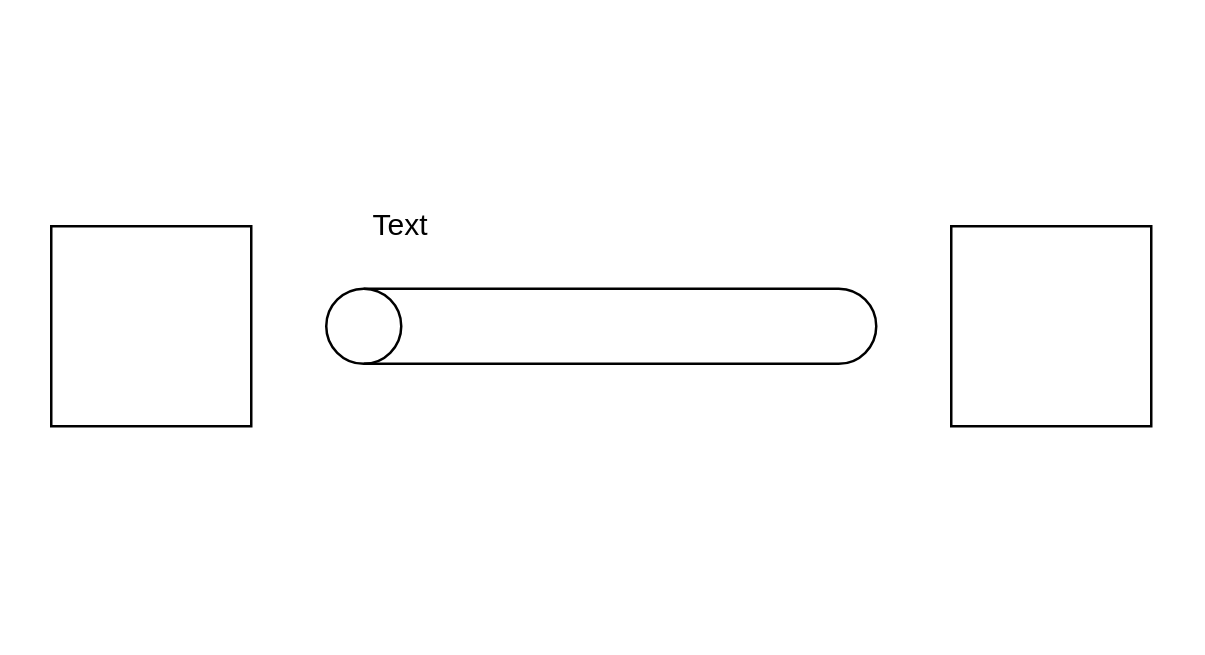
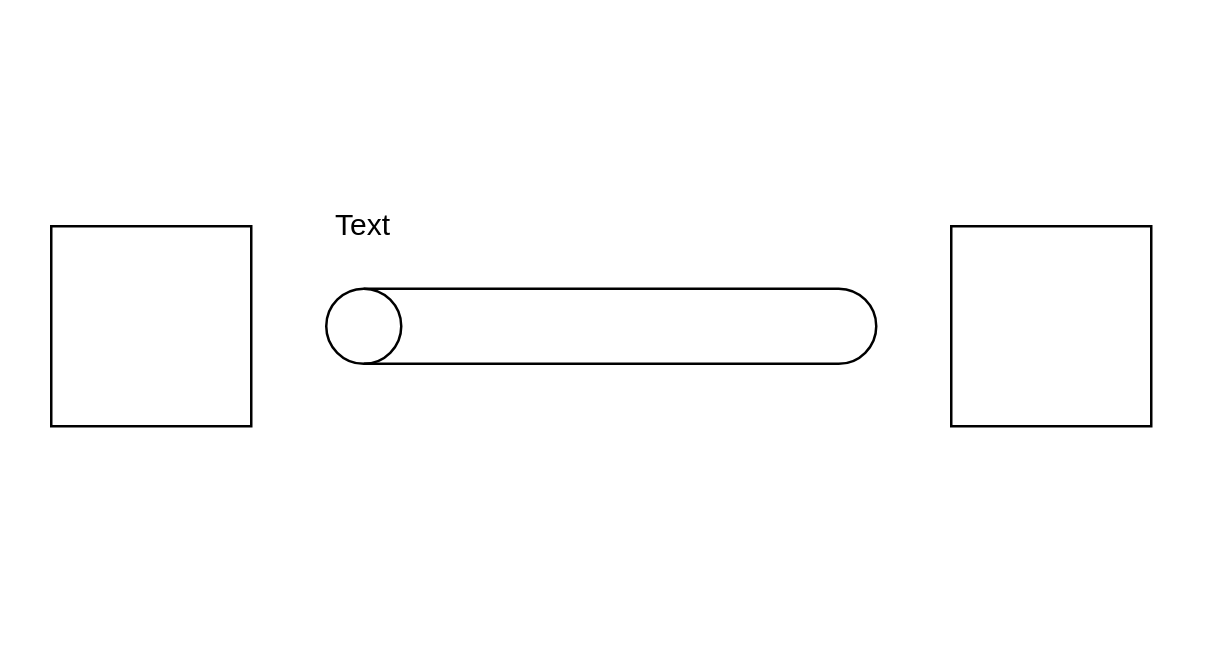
(401, 226) -> (364, 226)
